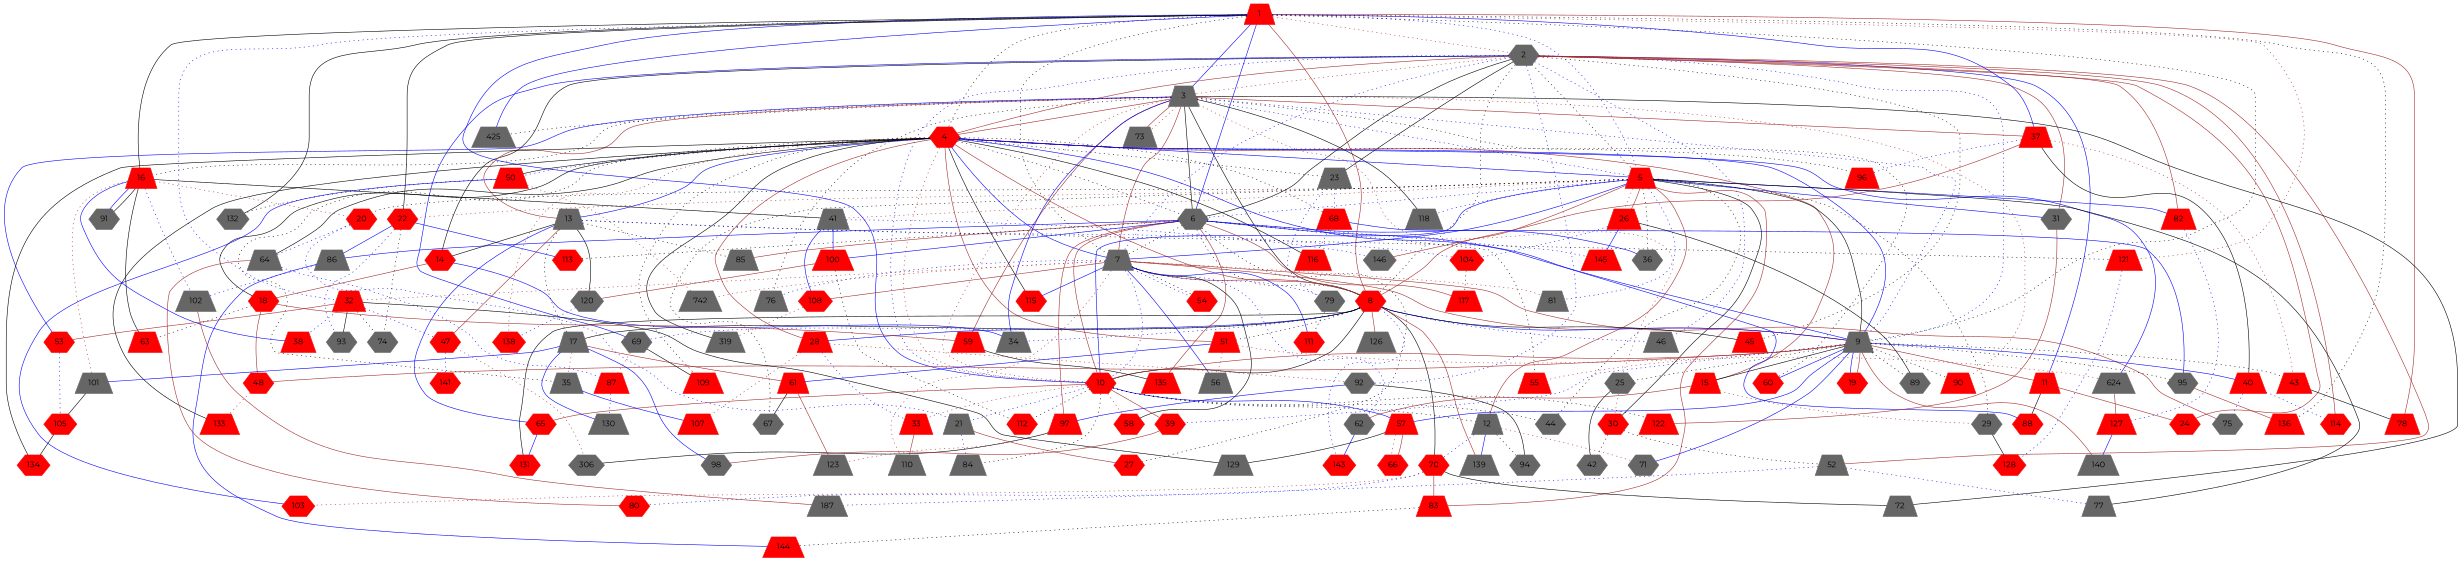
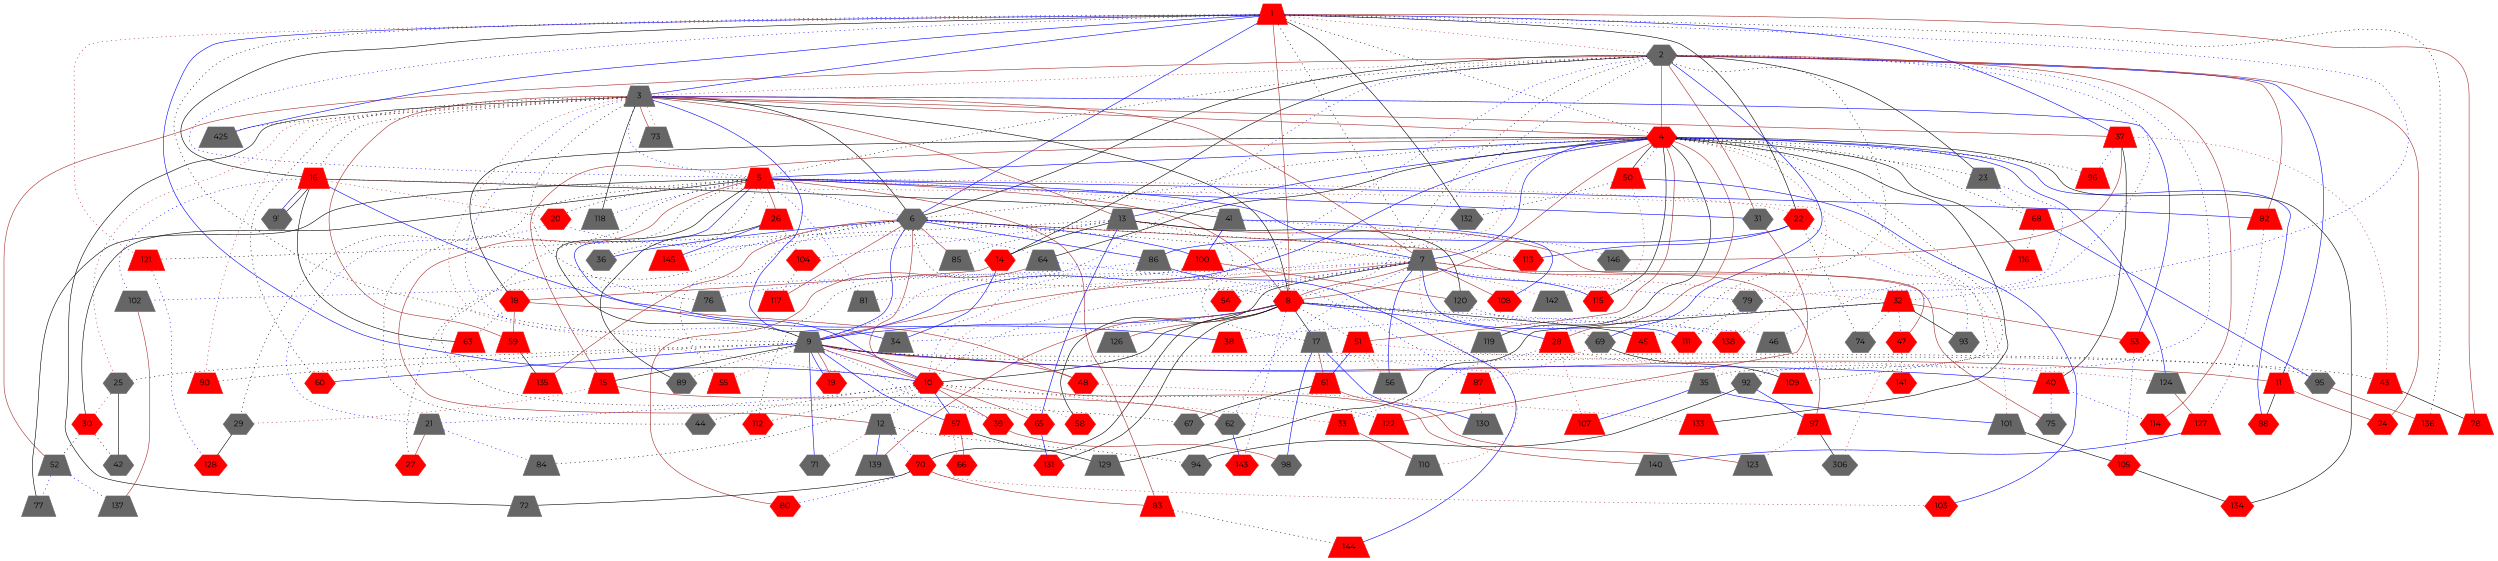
(700, 301) -> (1552, 301)
(725, 342) -> (1489, 342)
(334, 366) -> (1856, 412)
(2114, 383) -> (2166, 383)
(827, 506) -> (118, 506)
